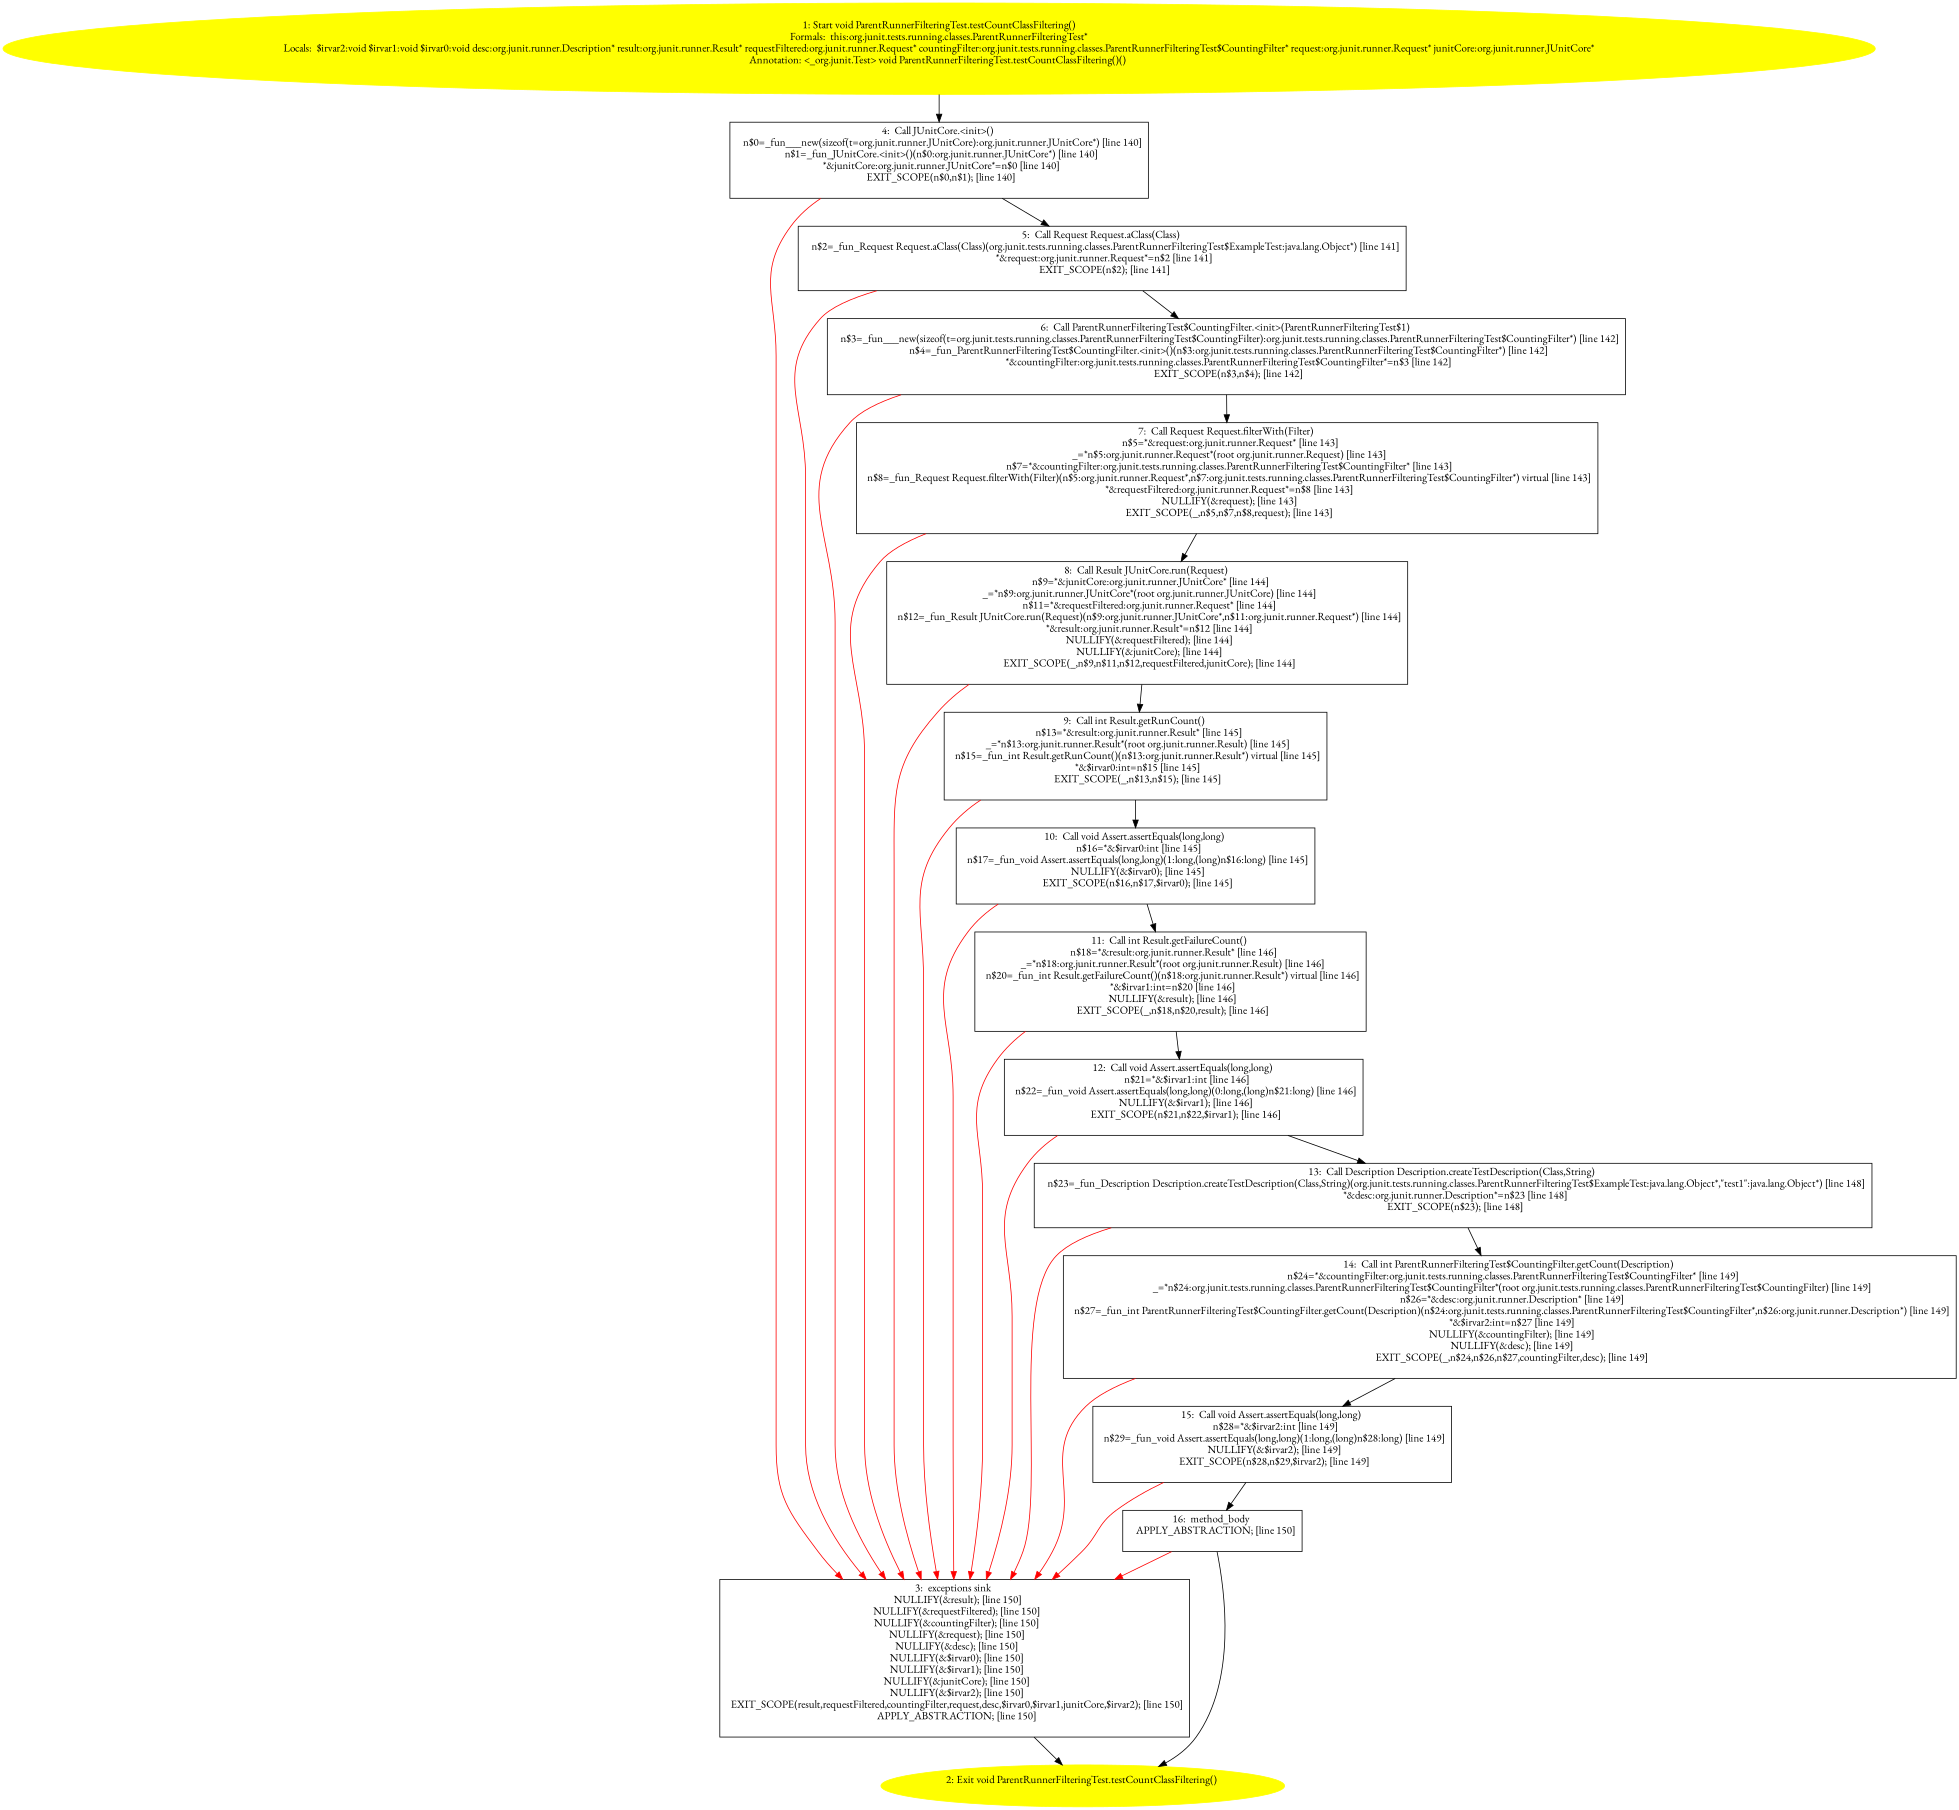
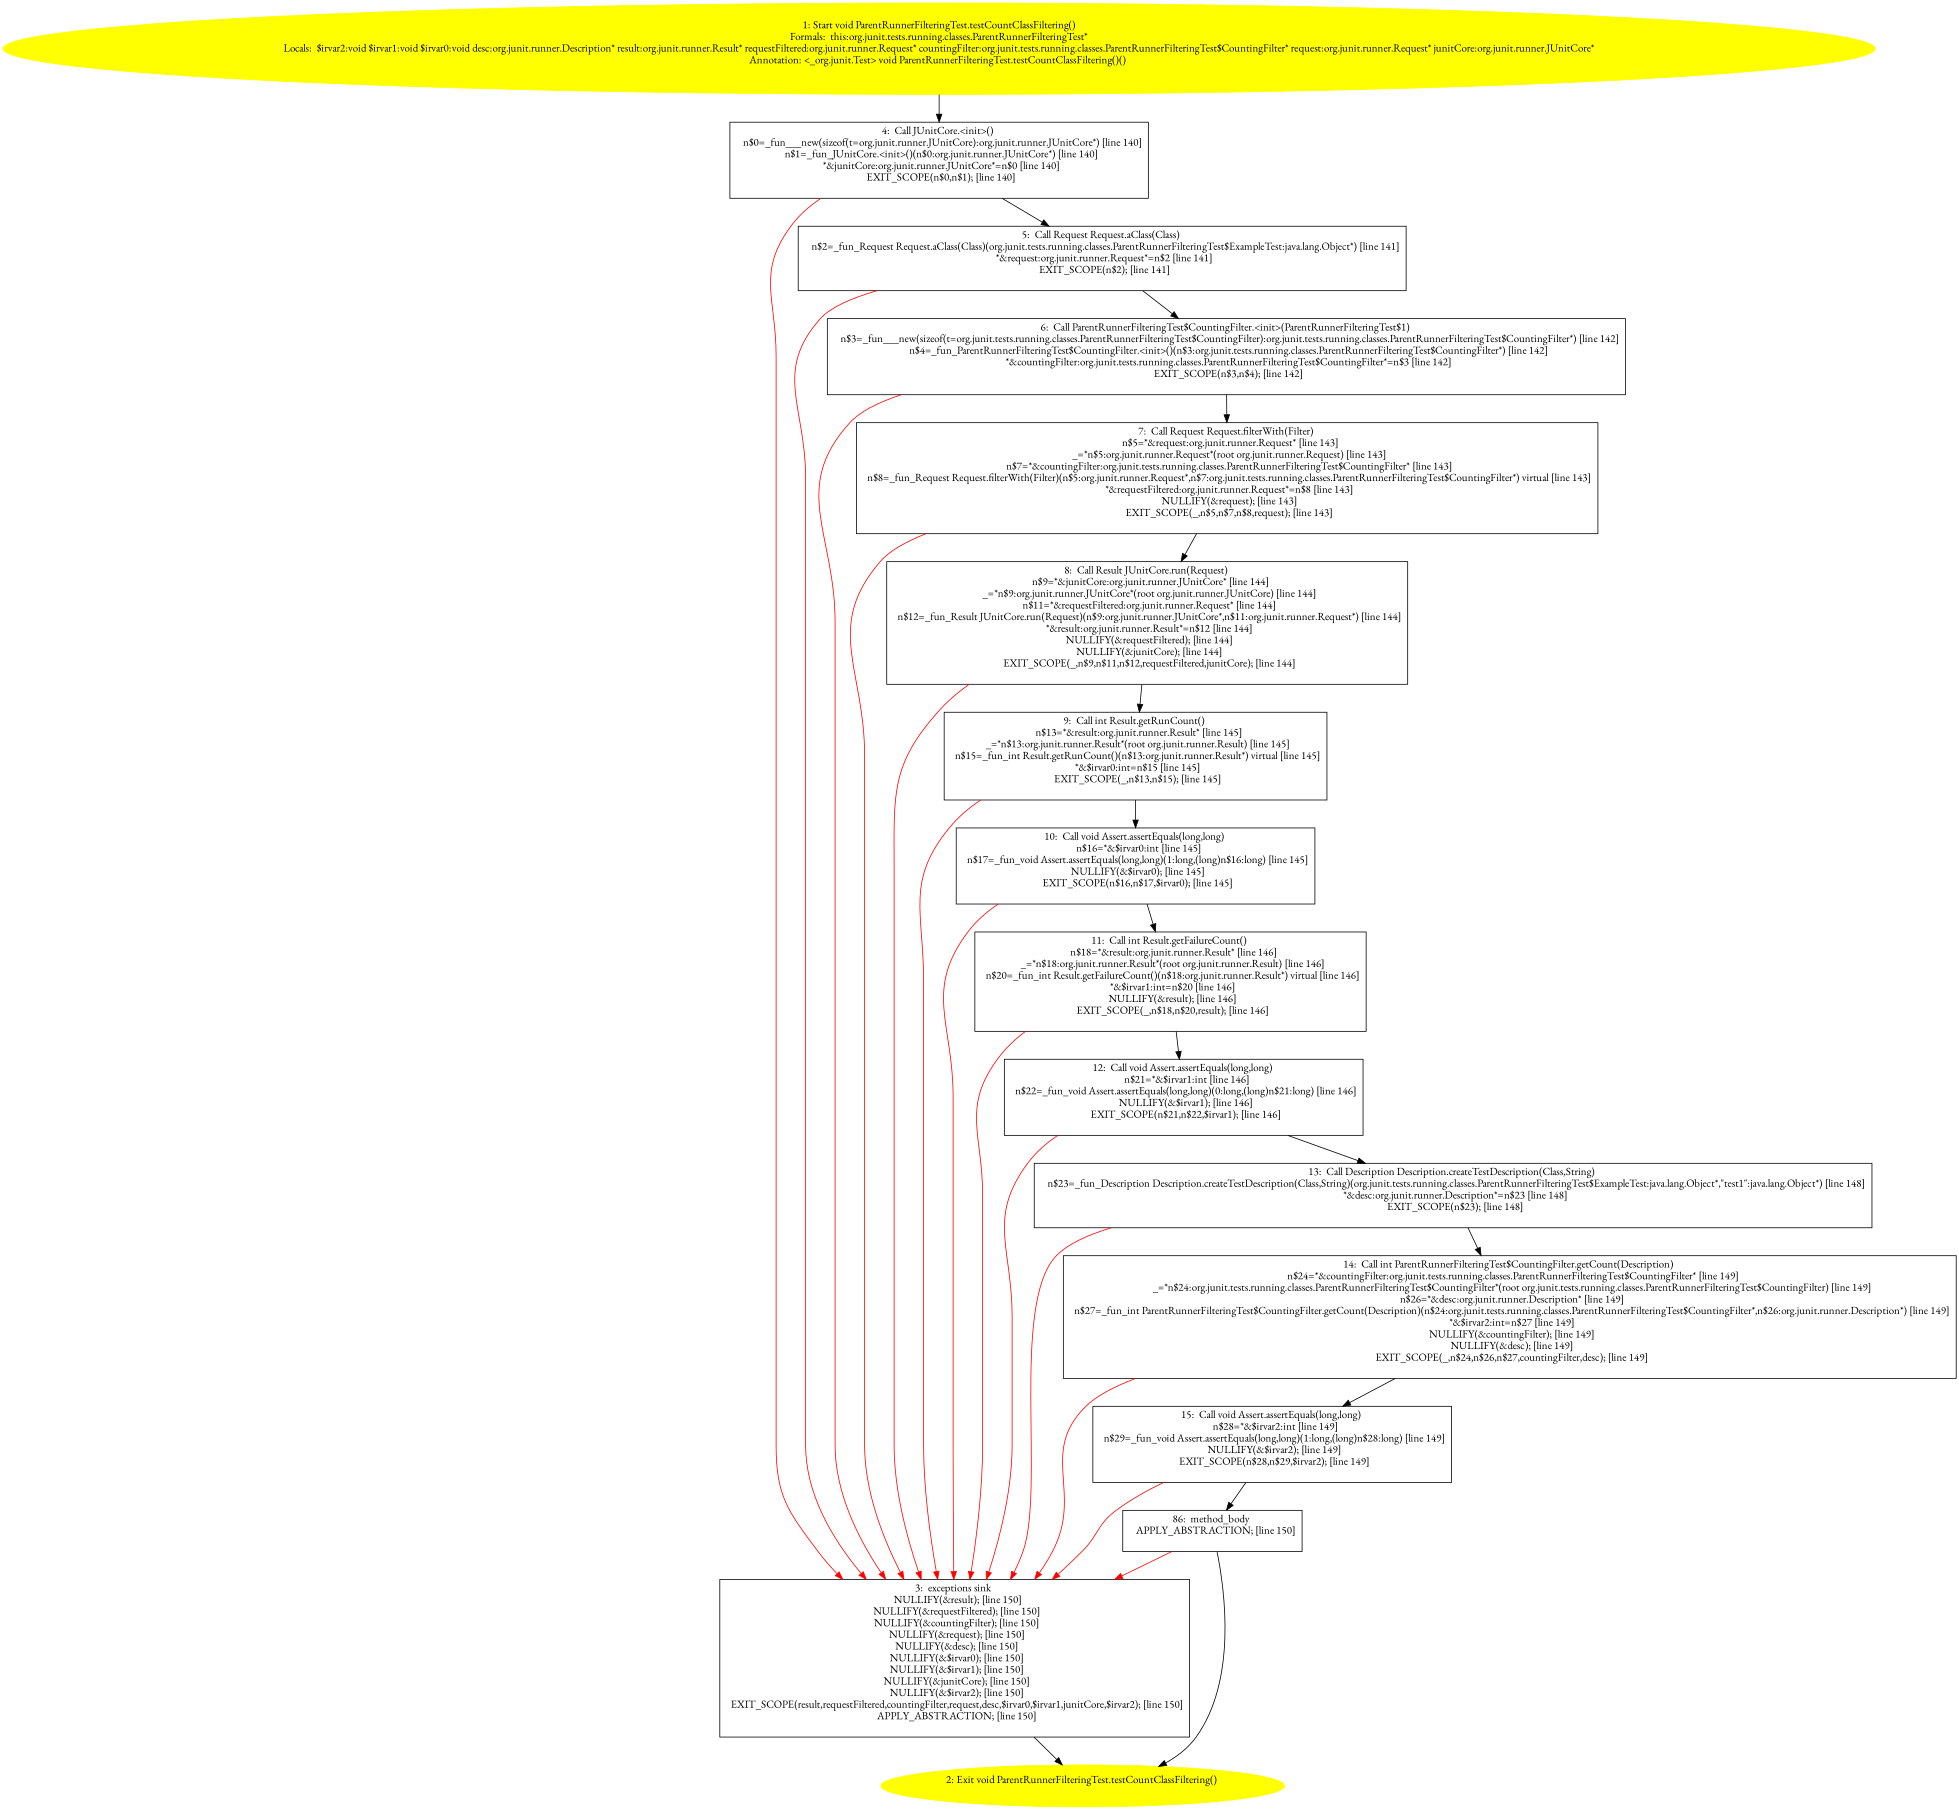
(1212, 1531) -> (1212, 1531)
